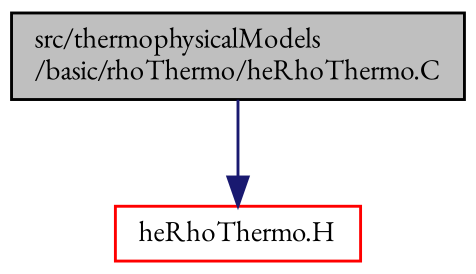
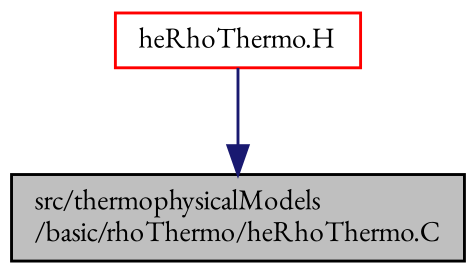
(238, 138) -> (238, 106)
